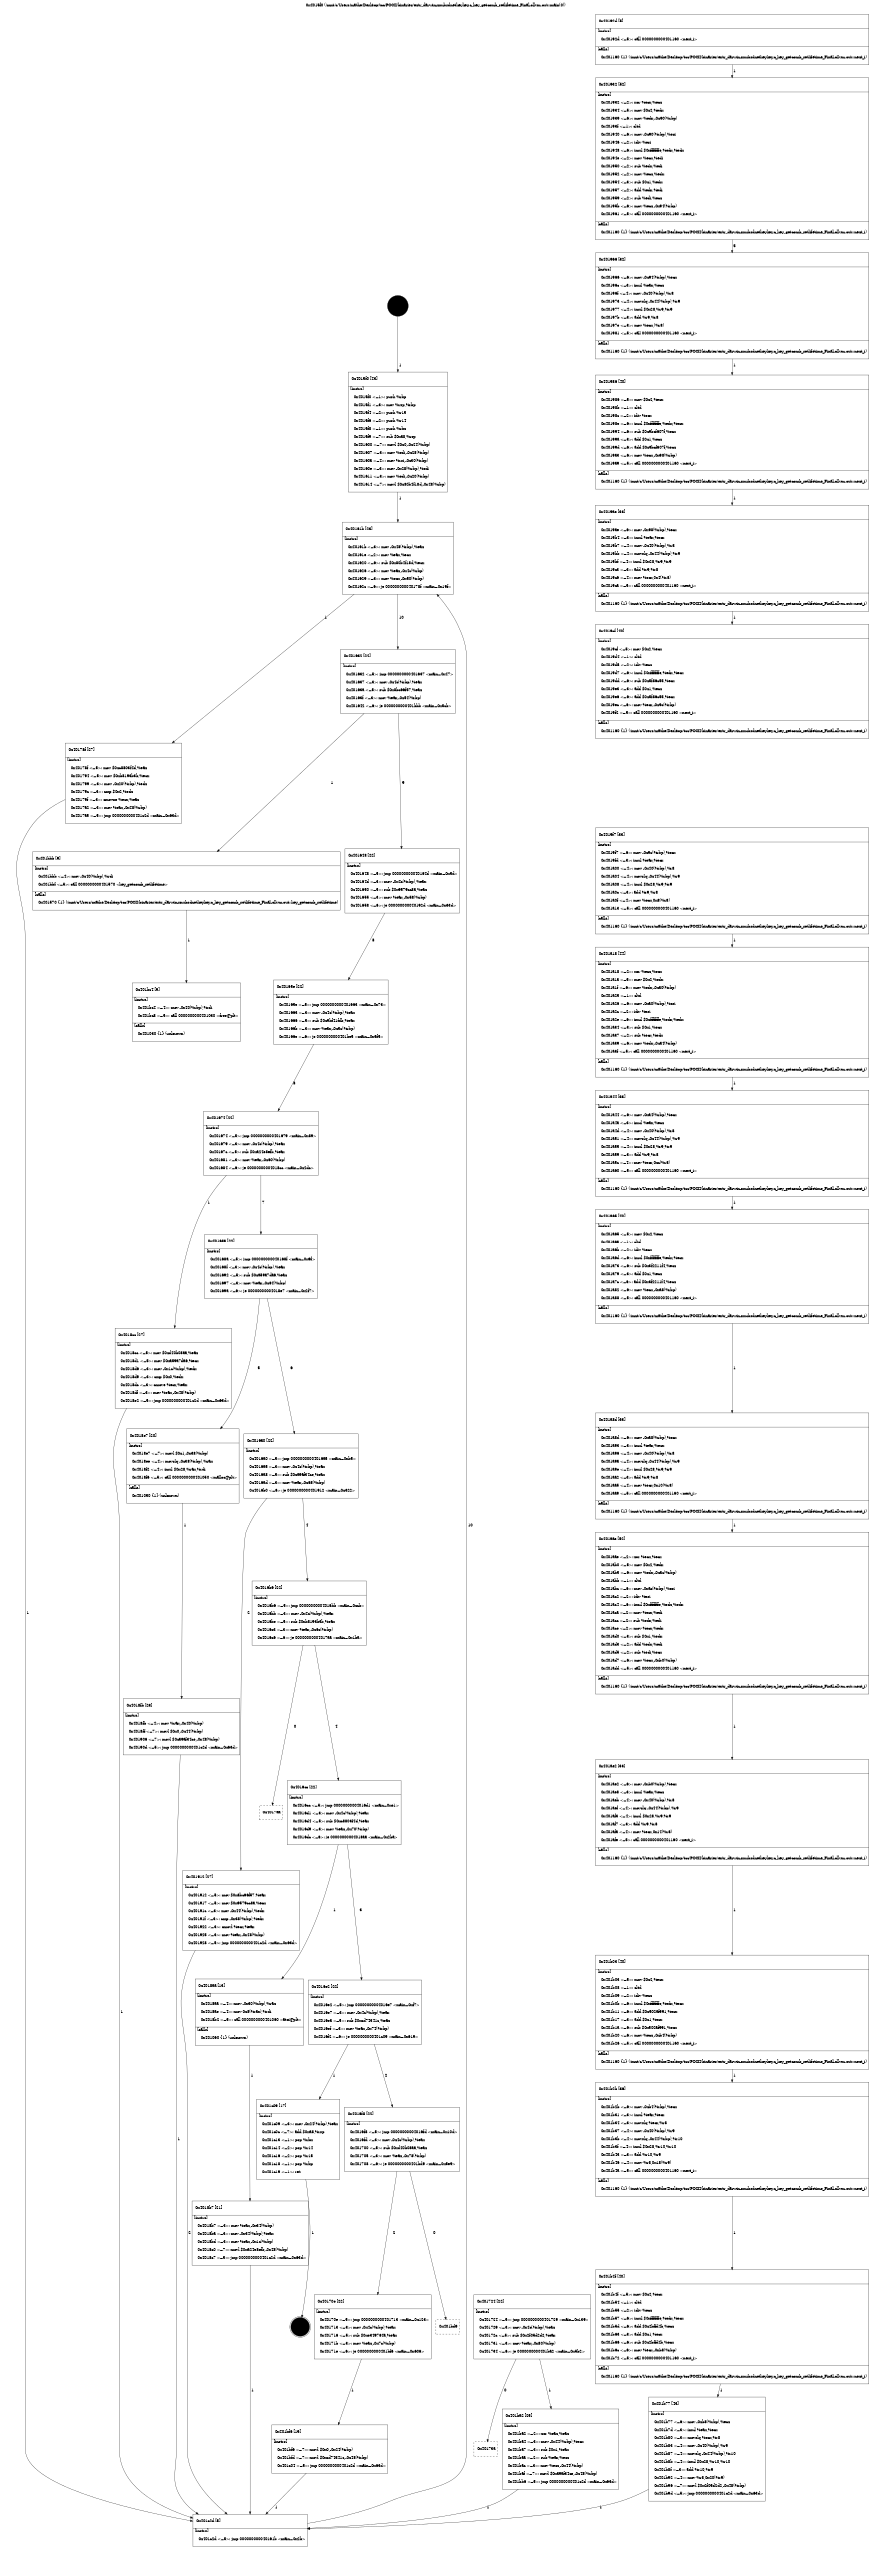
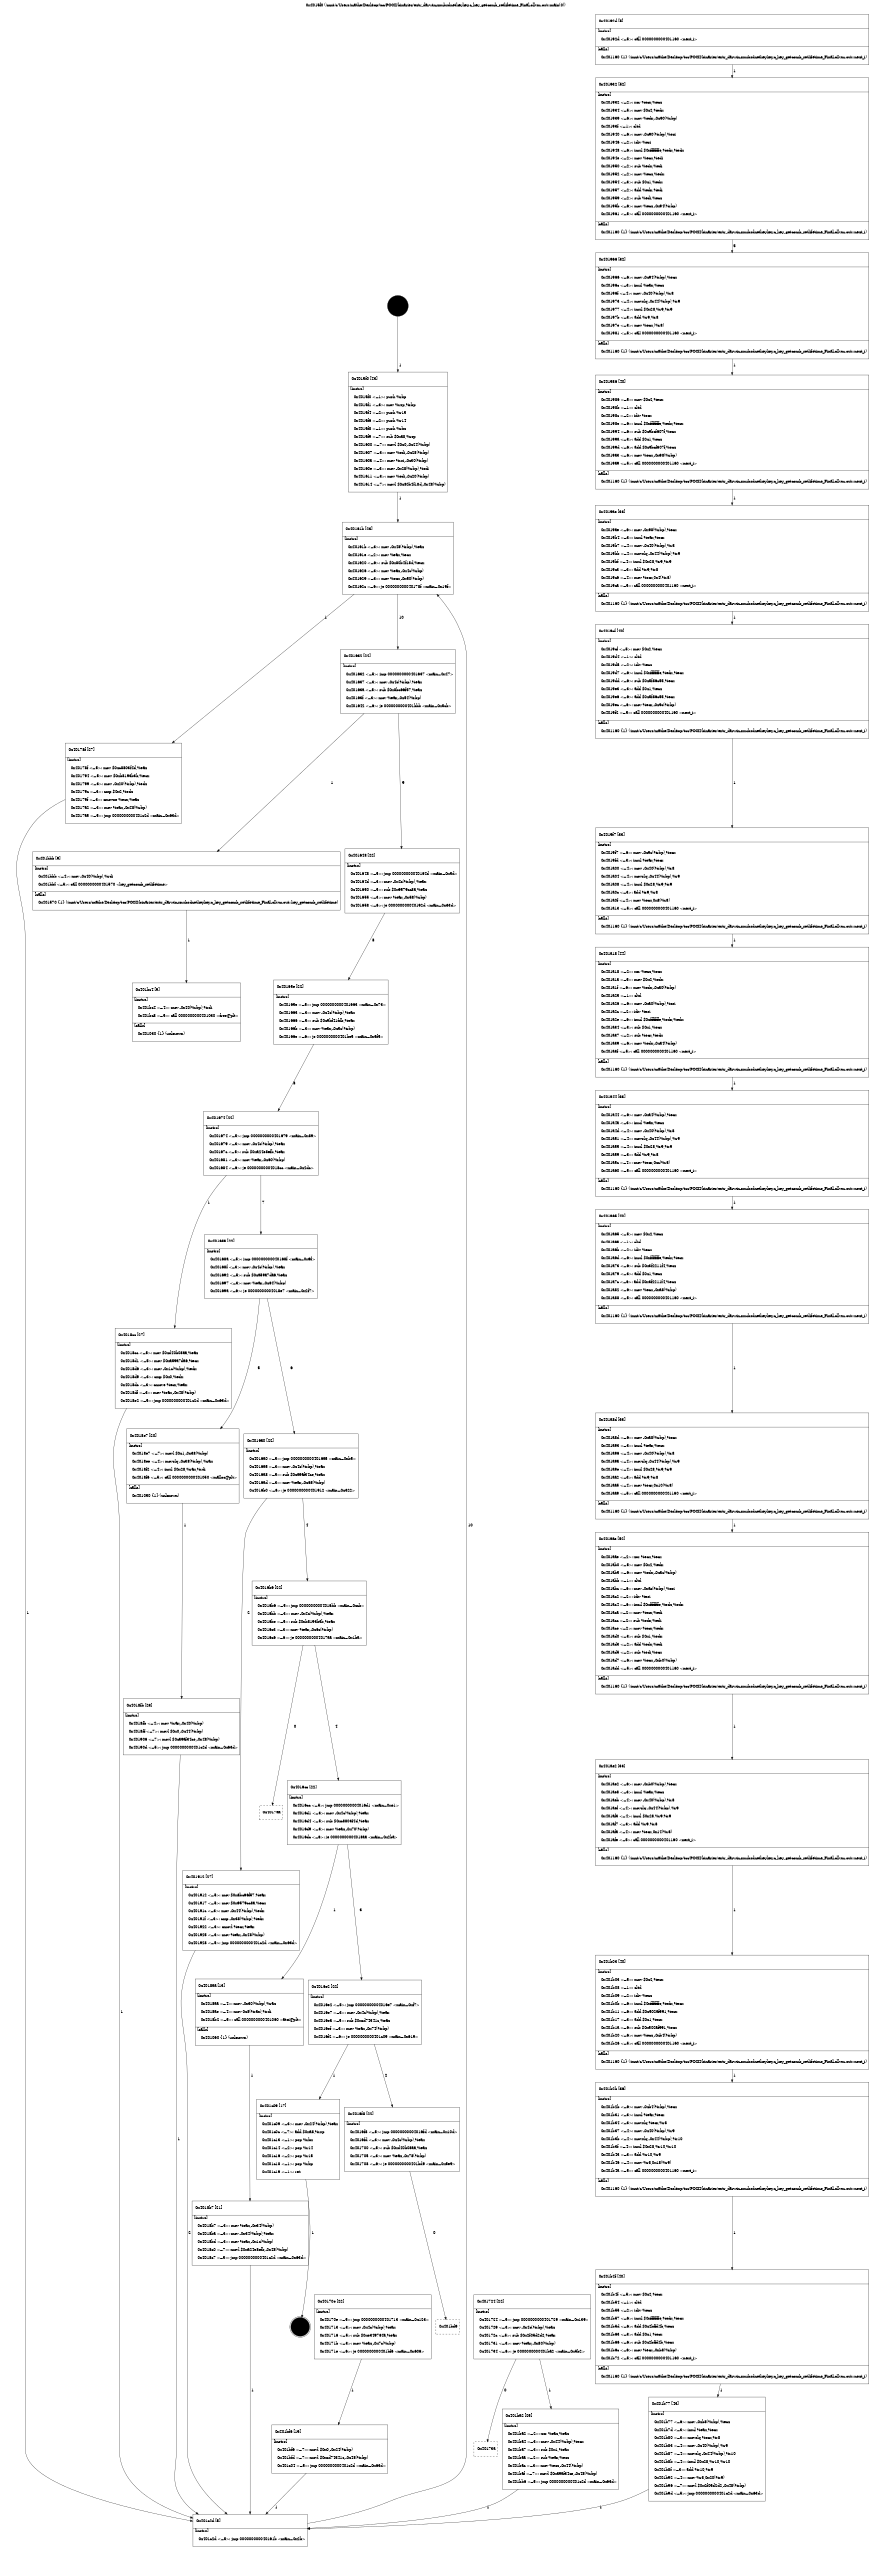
none -> (732, 782)
(388, 2232) -> none
